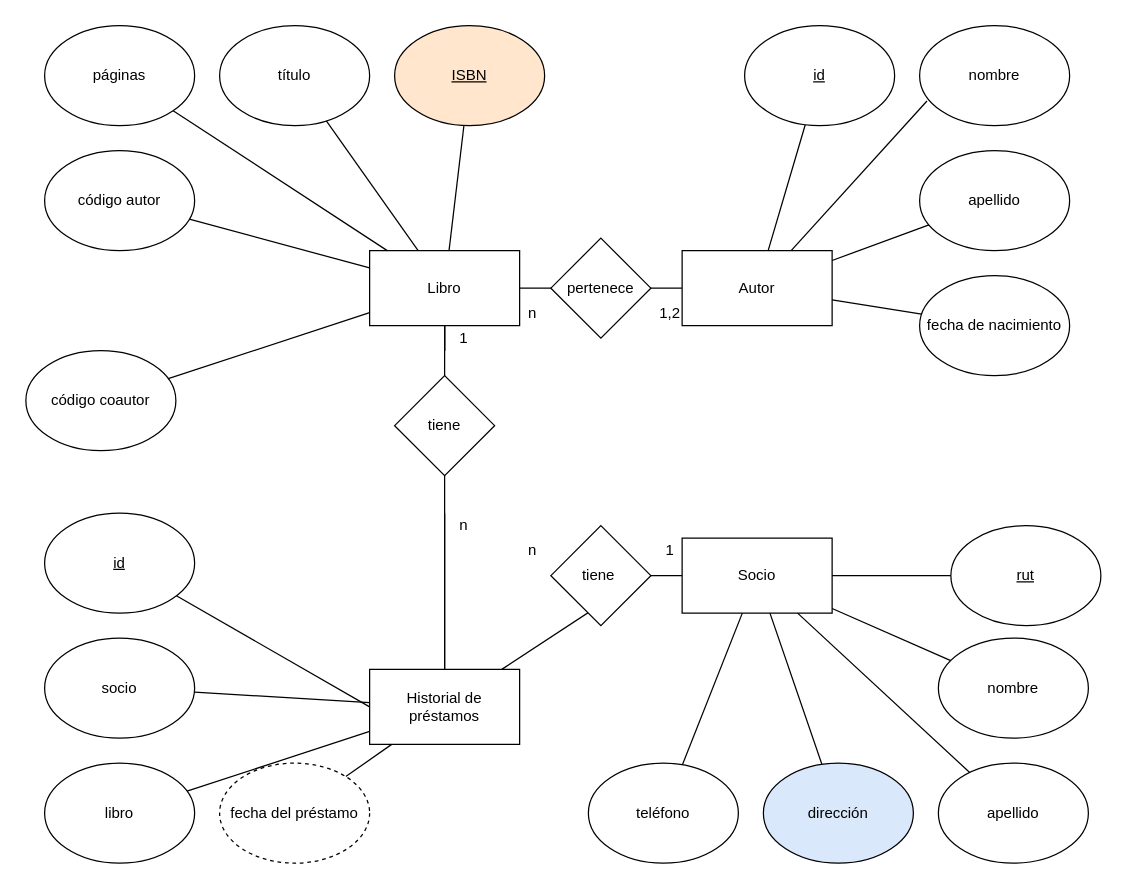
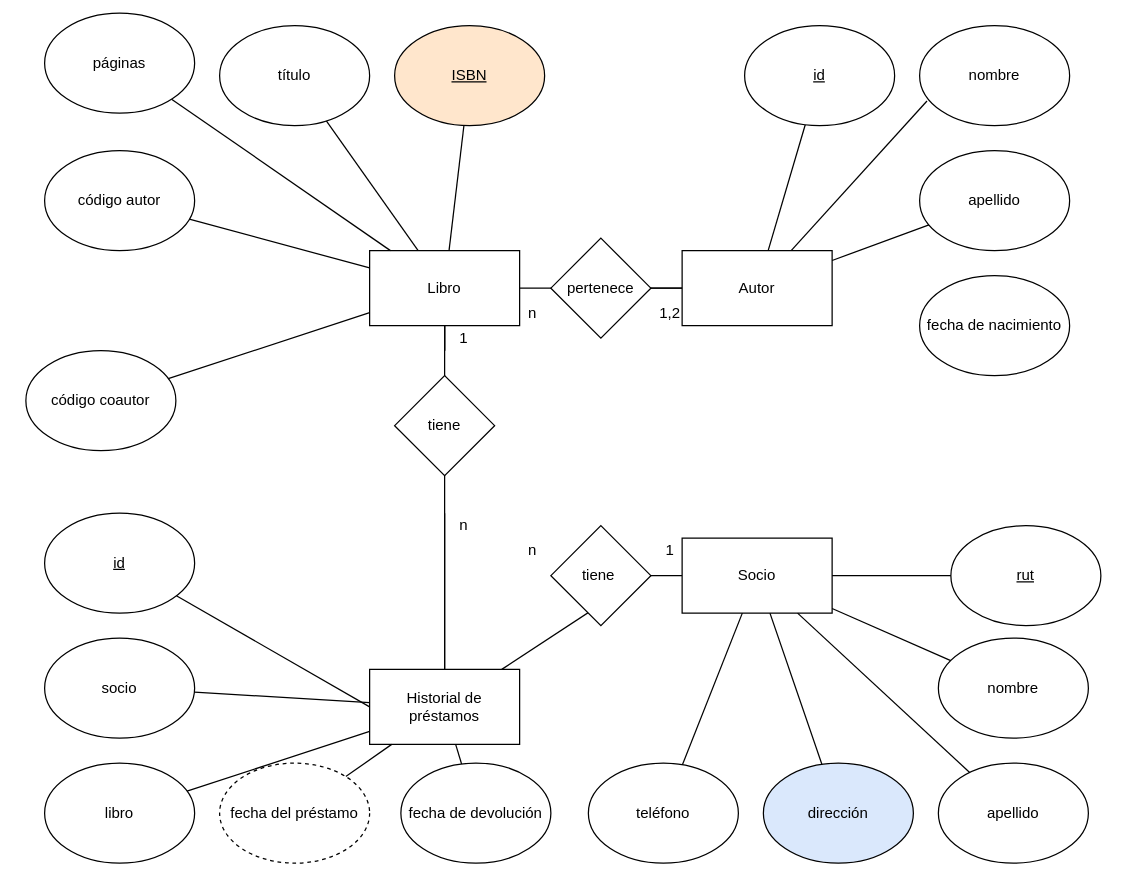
(119, 76) -> (119, 63)
(877, 307) -> (682, 288)
none -> (458, 754)
none -> (476, 813)
